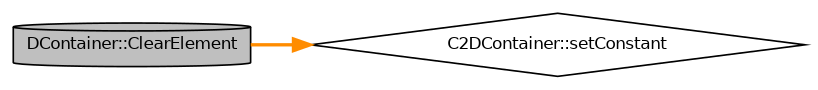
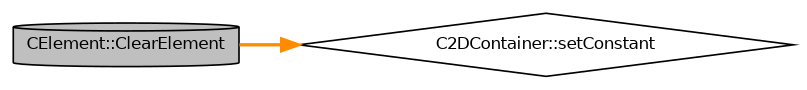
(132, 45) -> (126, 45)
